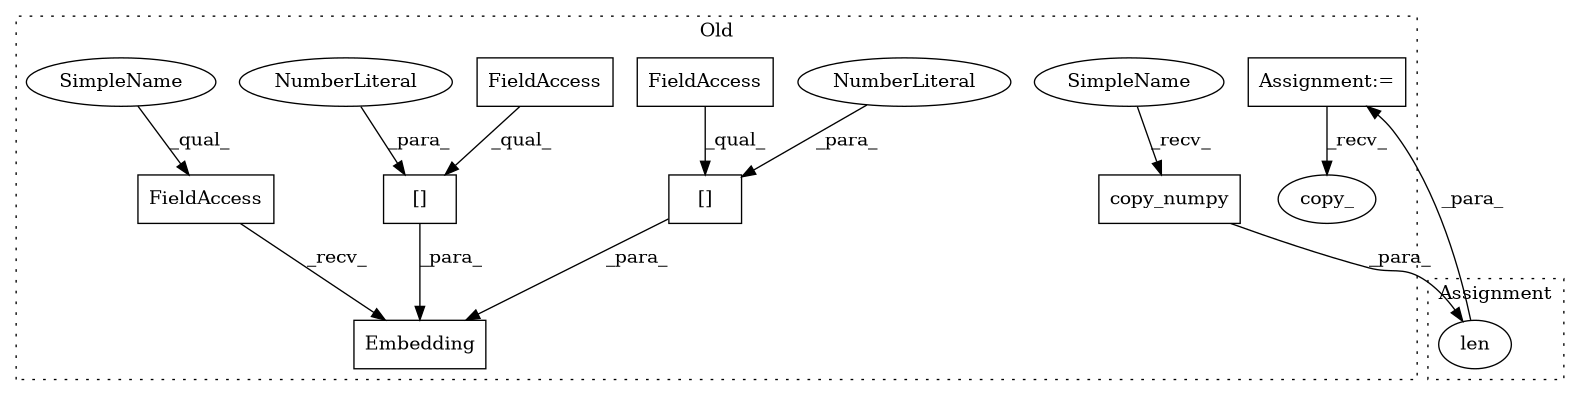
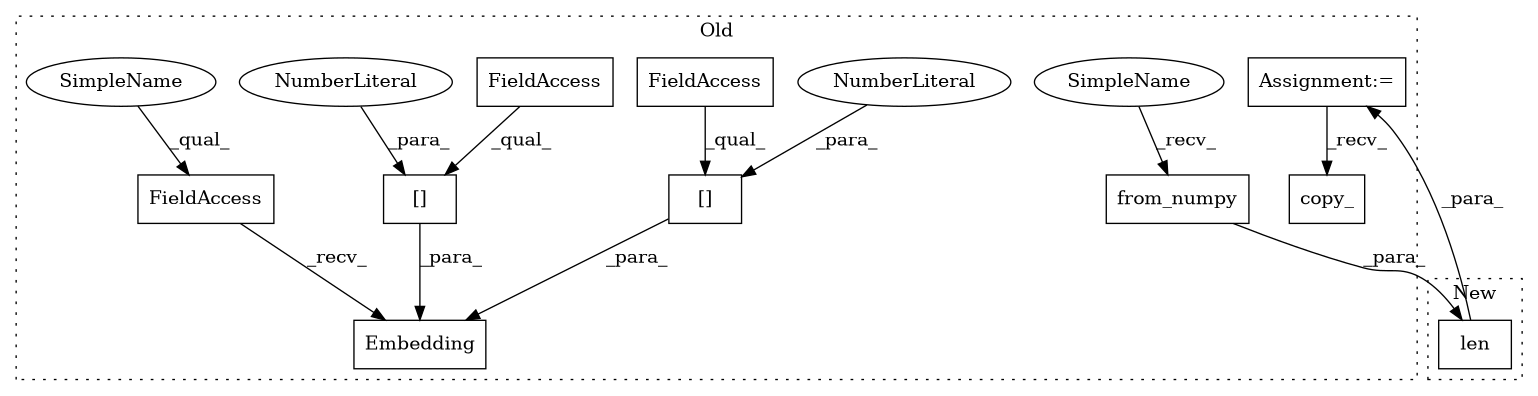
(1170, 199) -> (1178, 199)
(1327, 199) -> (1327, 199)
(1496, 294) -> (1475, 294)
(1475, 345) -> (1475, 345)
